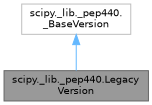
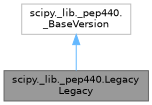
(76, 86) -> (76, 86)
